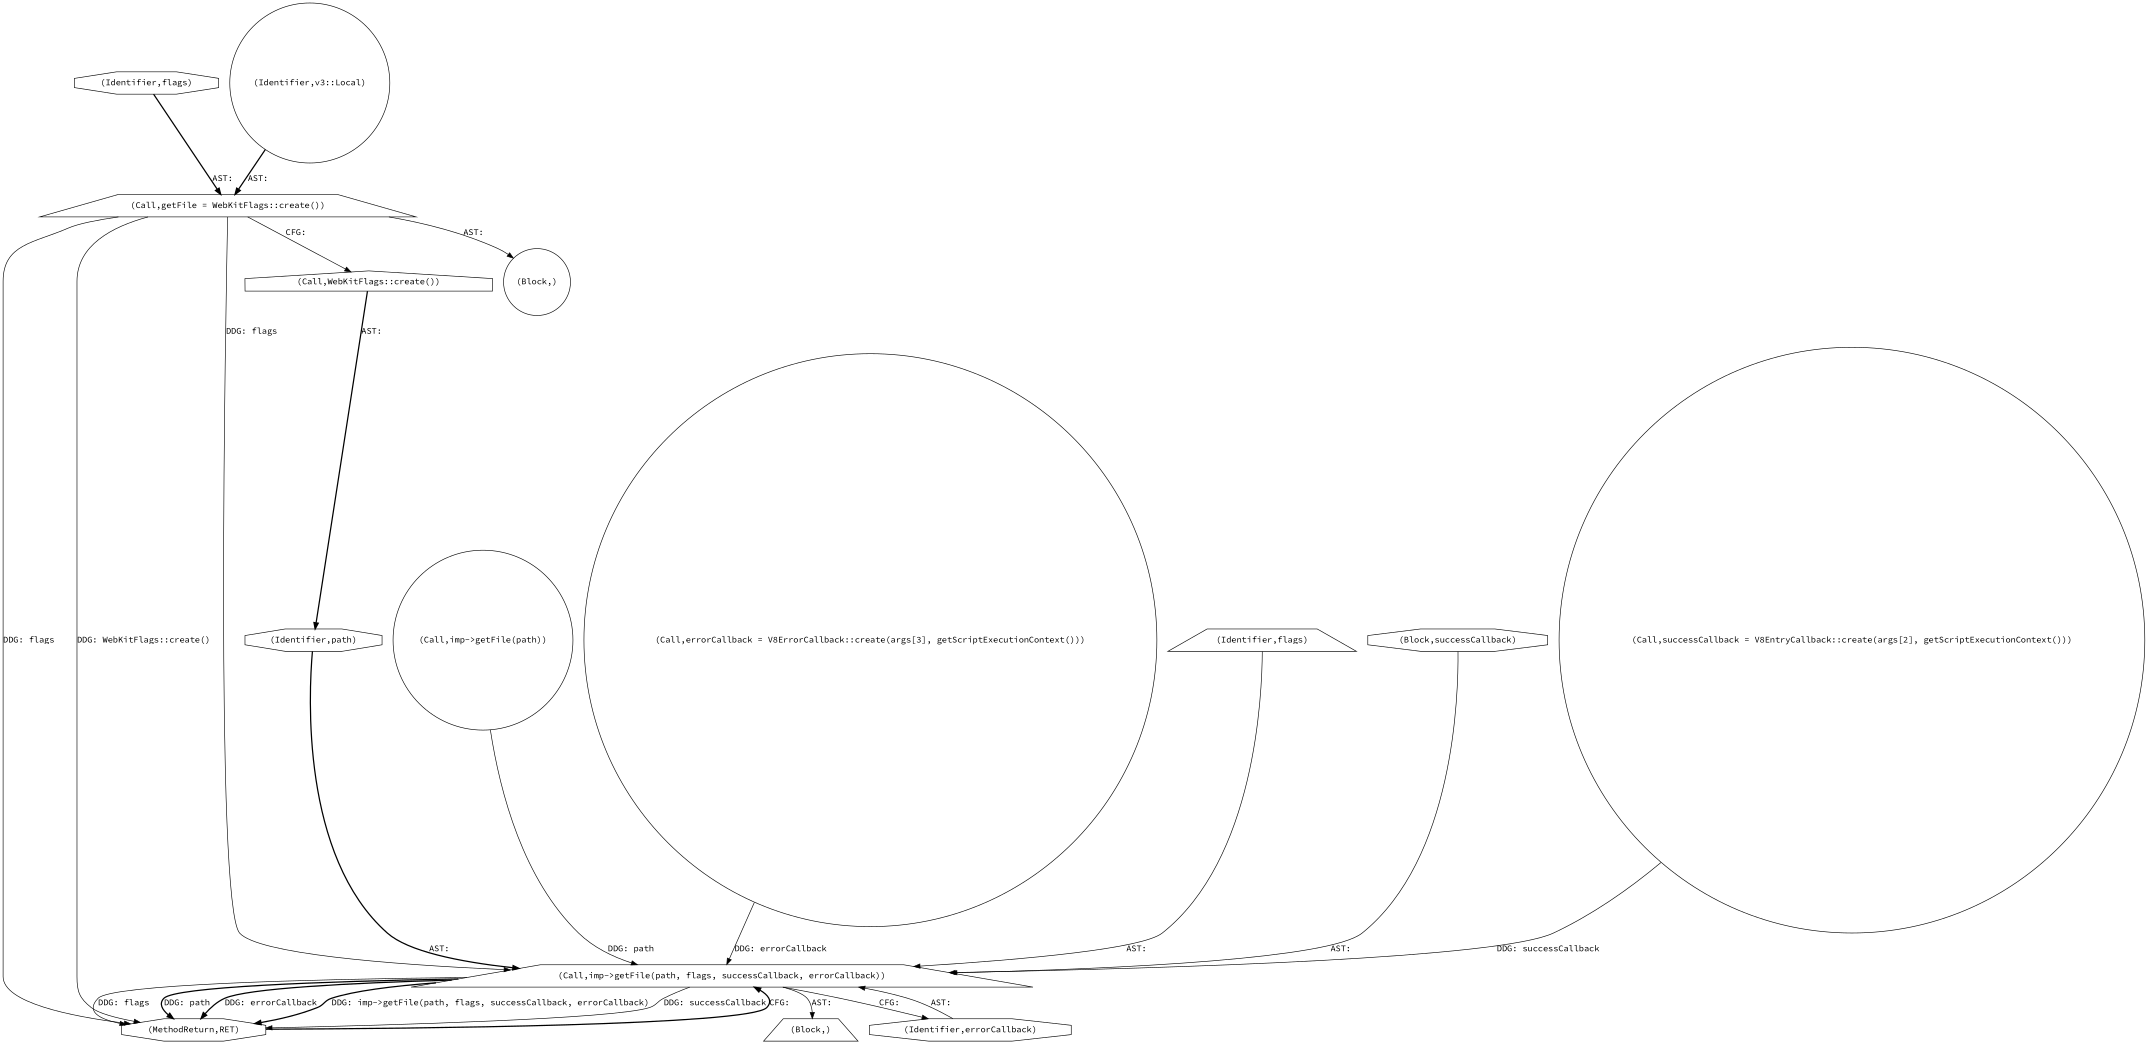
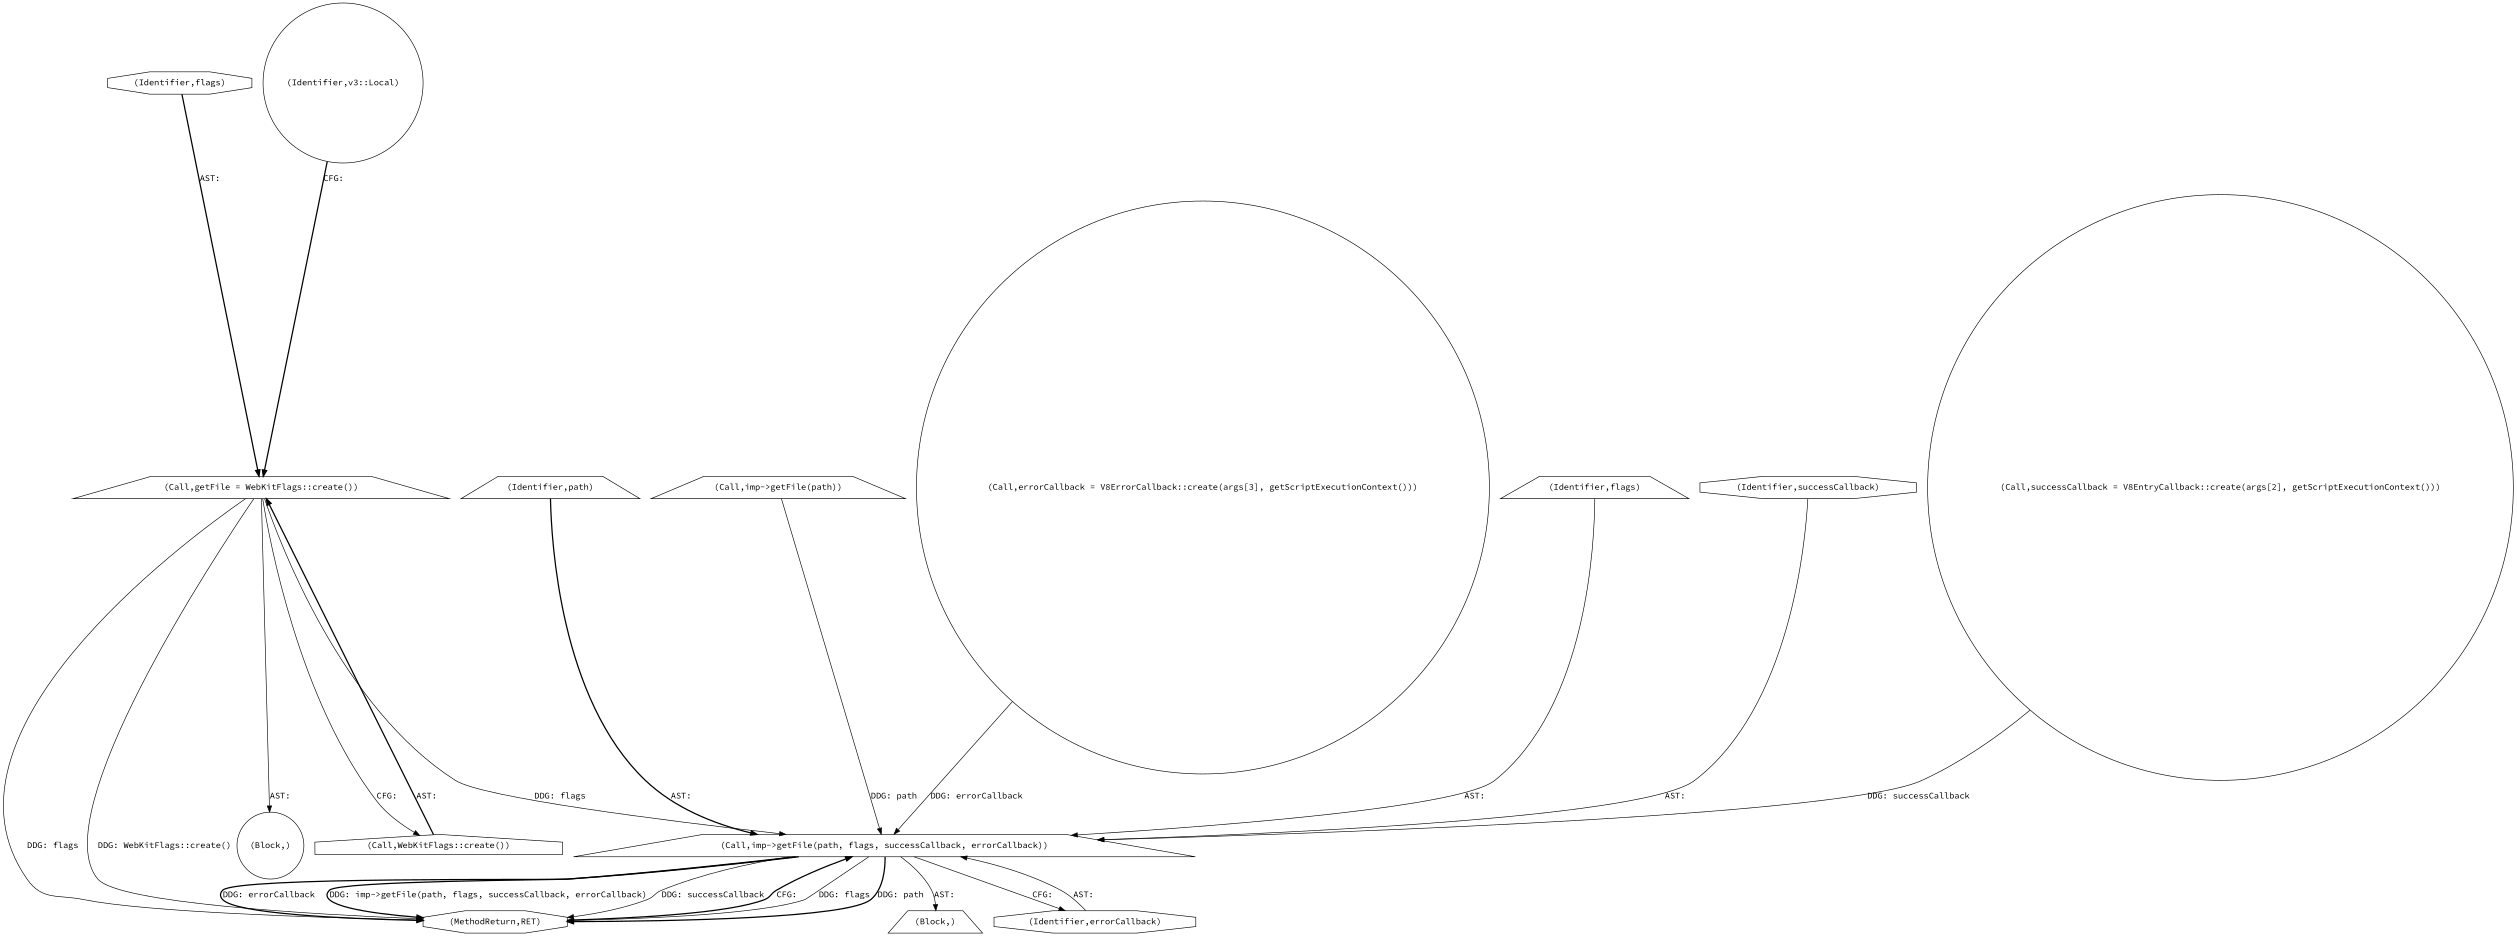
(261, 179) -> (336, 179)
(342, 457) -> (343, 653)
(314, 640) -> (550, 488)
(483, 640) -> (778, 488)
(1458, 640) -> (1808, 488)
